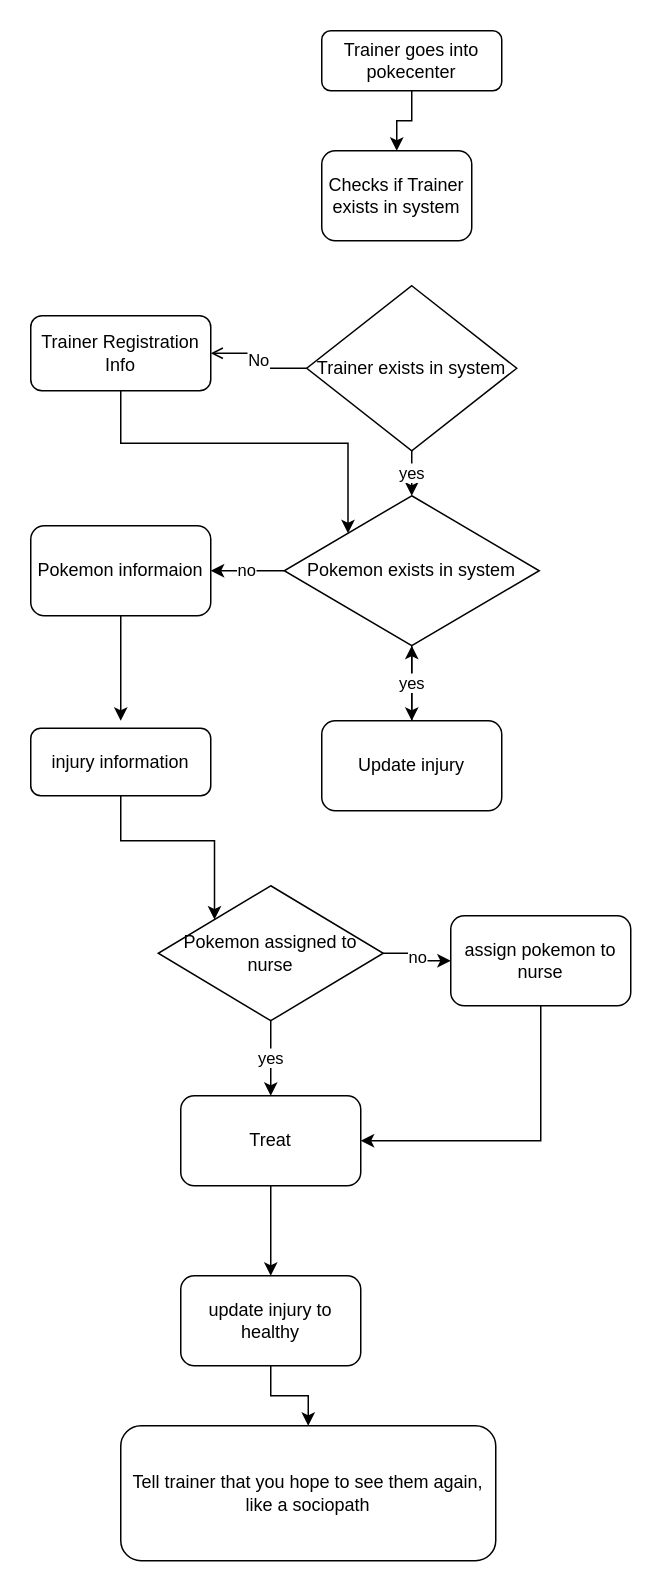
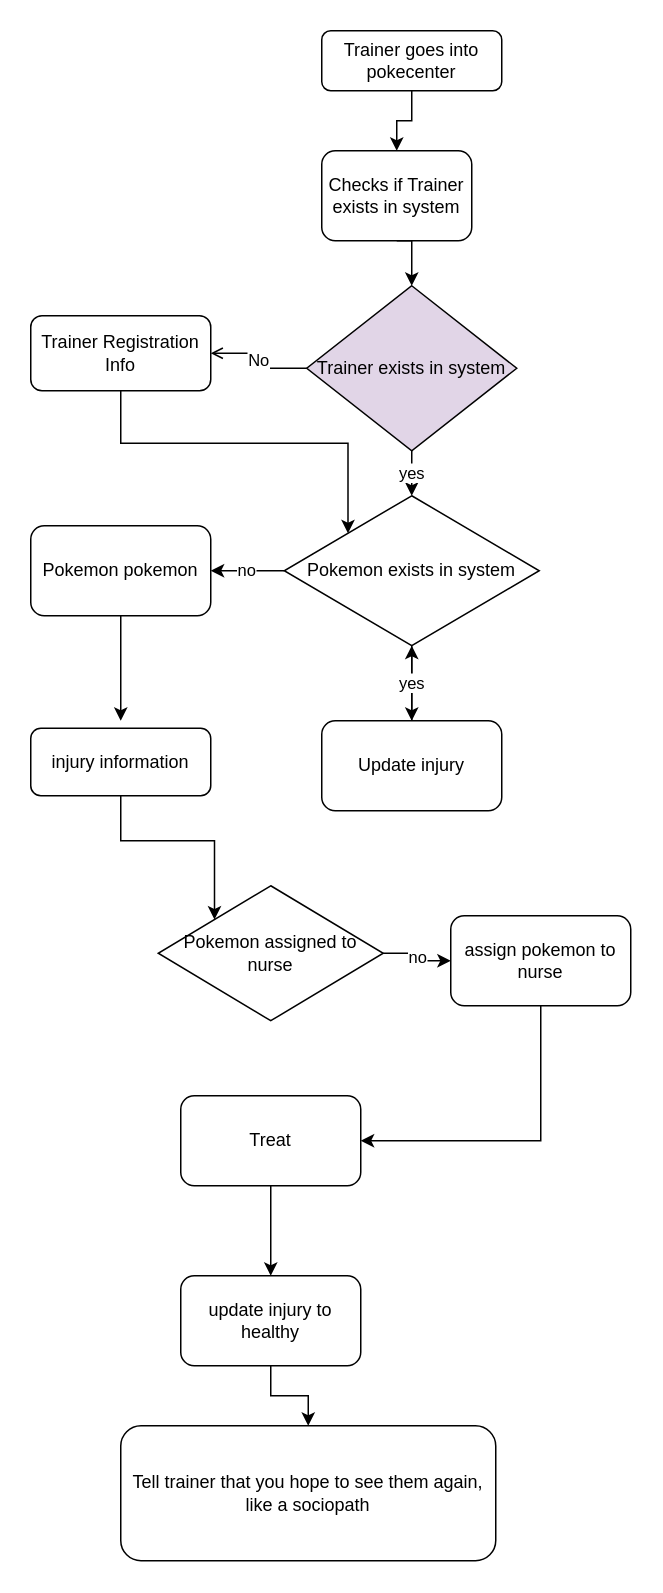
none -> (412, 257)
(412, 368) -> (412, 368)
(121, 571) -> (121, 571)
(271, 1053) -> none
